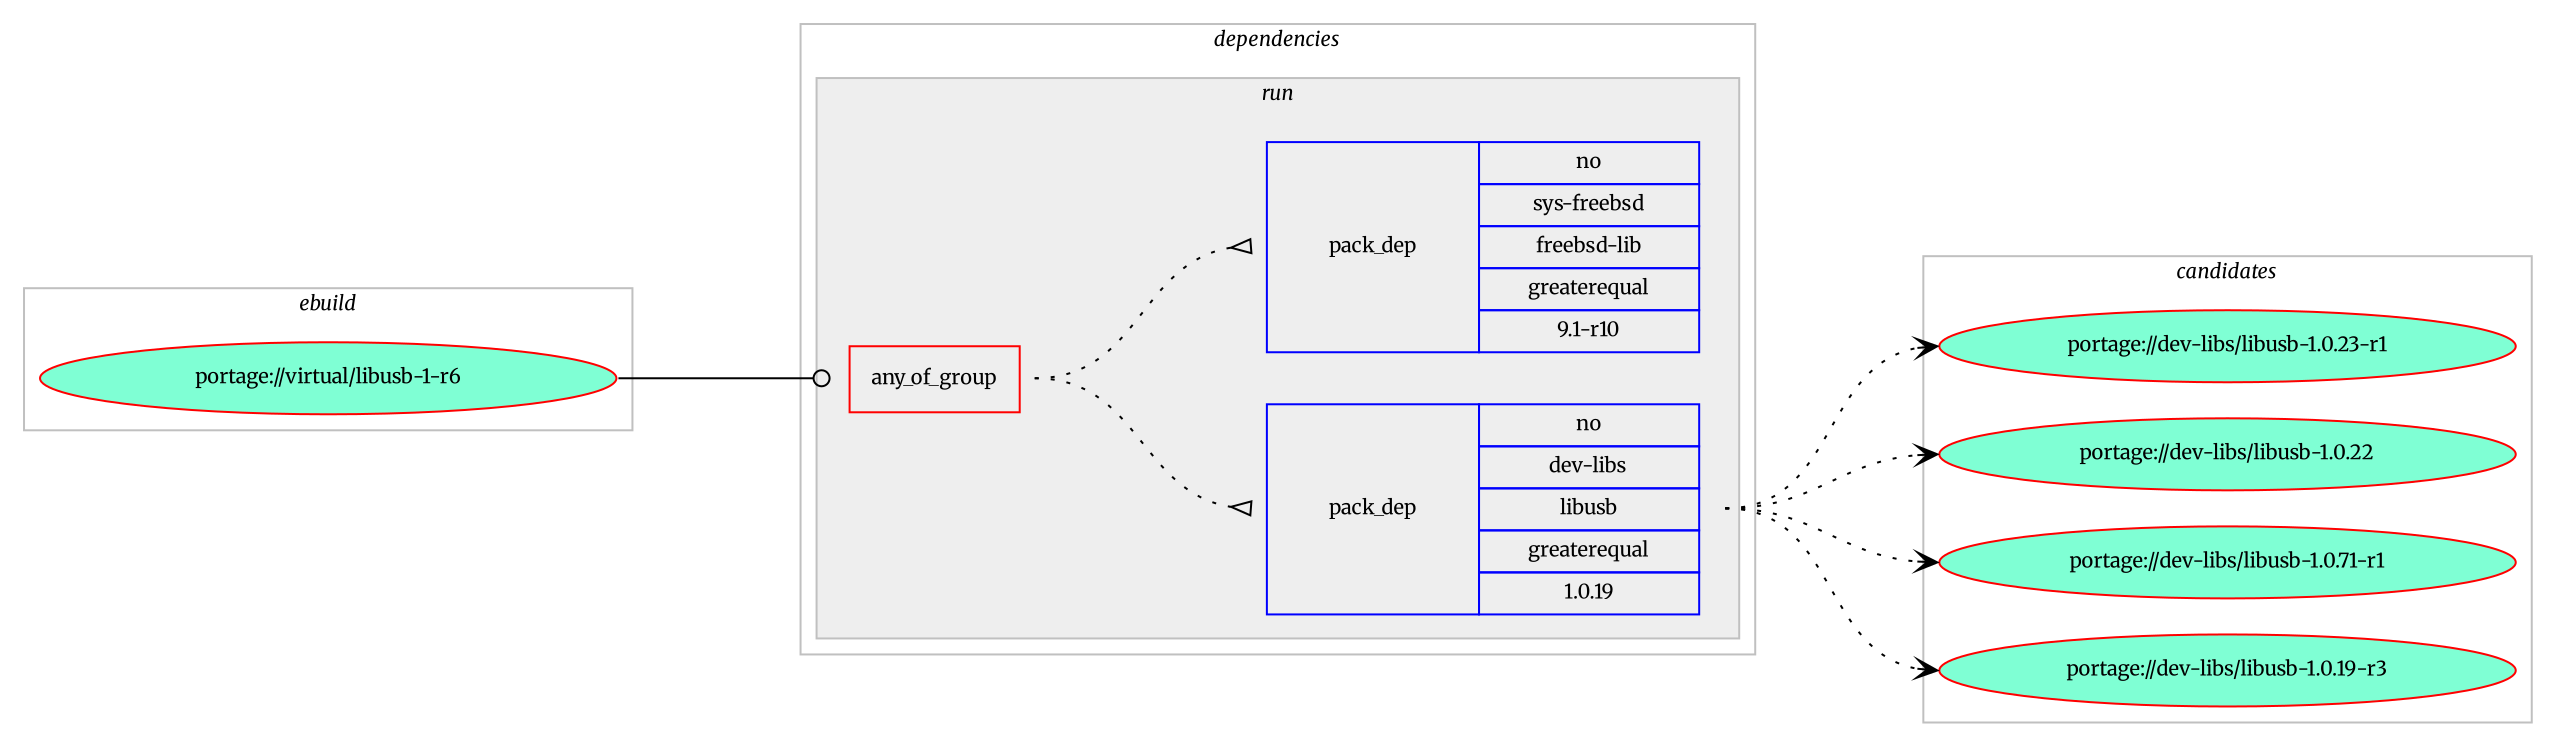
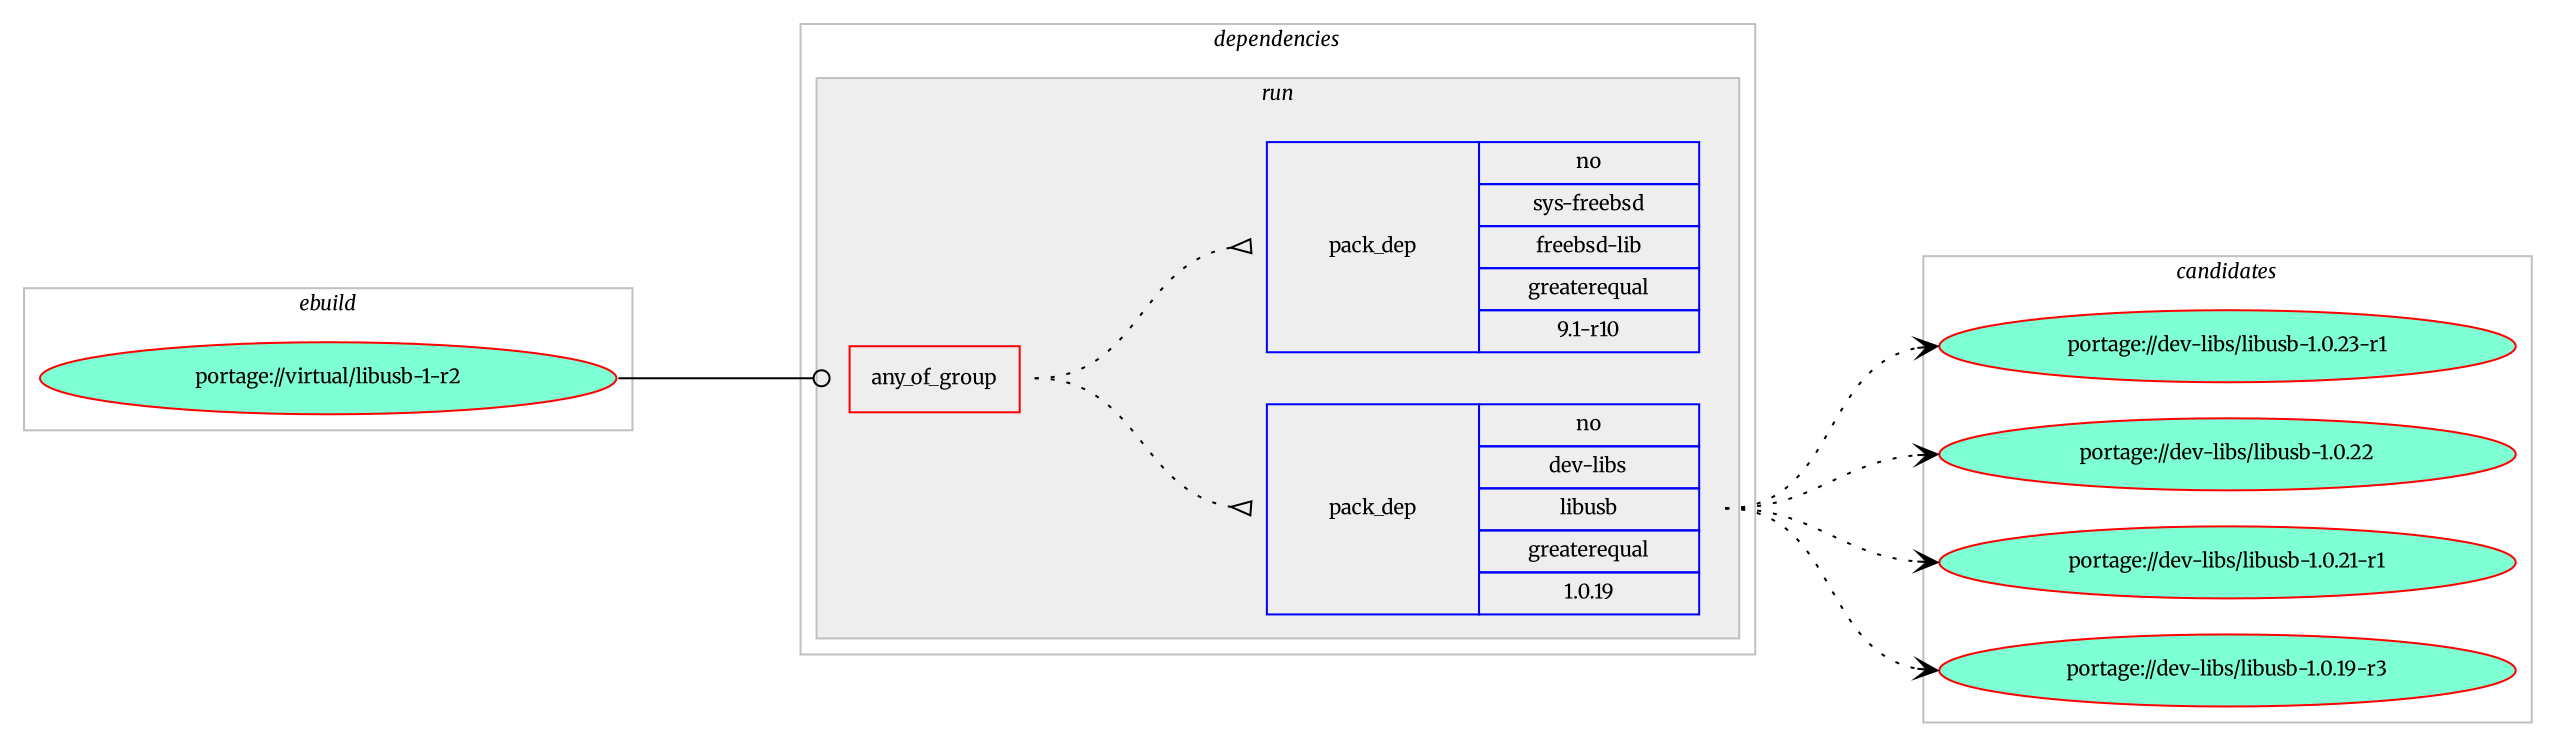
(328, 378) -> (328, 378)
(2228, 562) -> (2228, 562)
